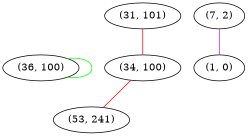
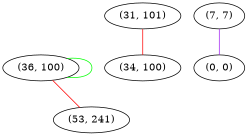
(219, 16) -> (219, 16)
(219, 68) -> (219, 68)
(117, 94) -> (66, 94)
